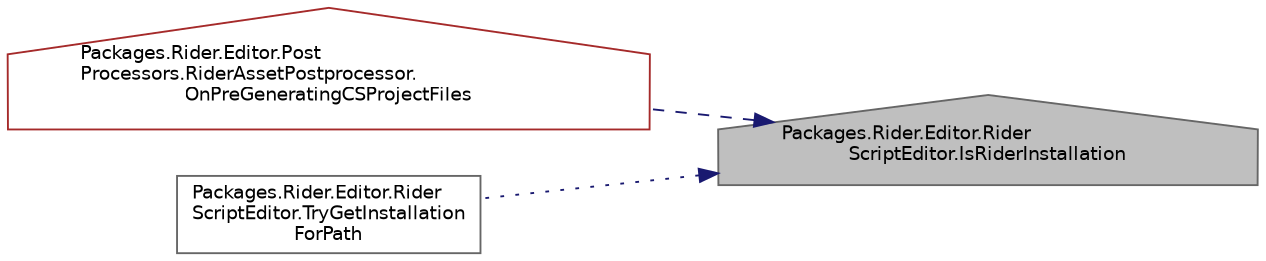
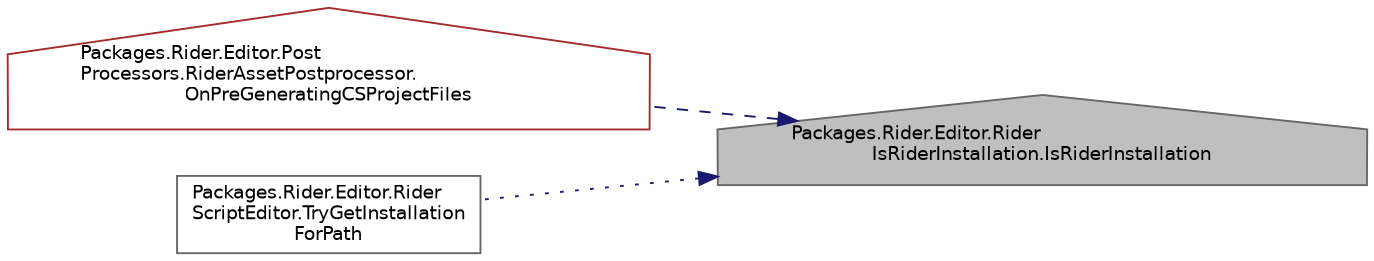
(988, 145) -> (1042, 145)
